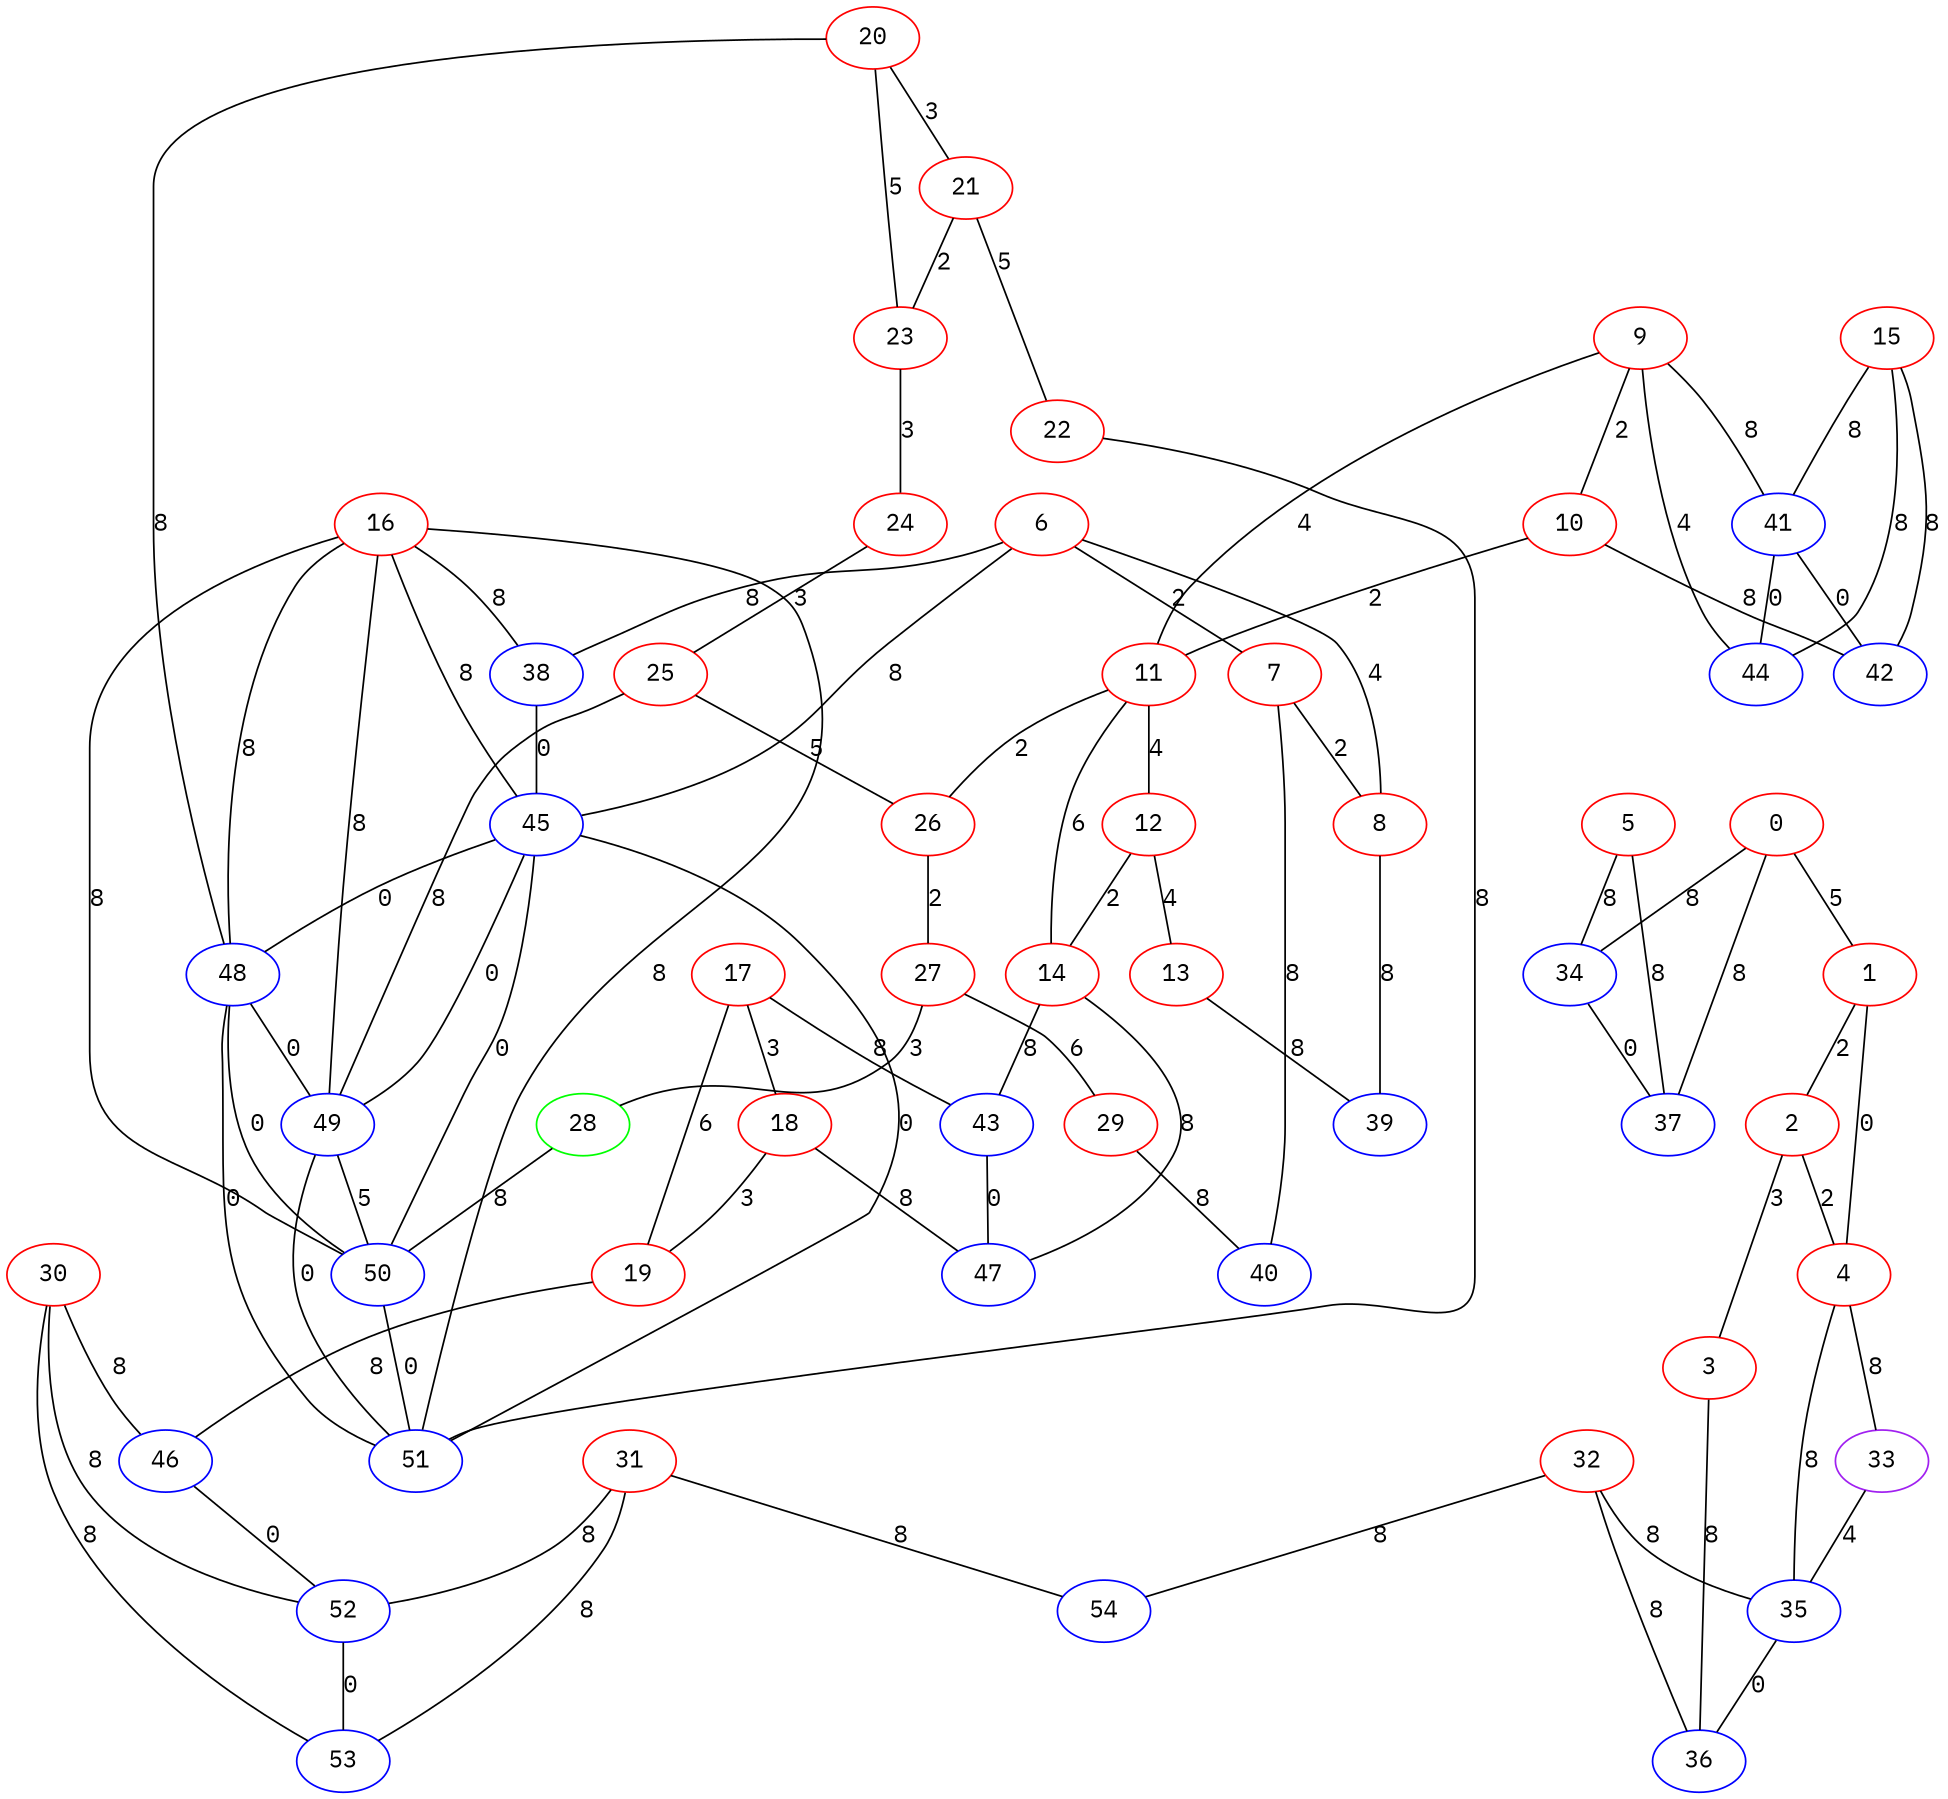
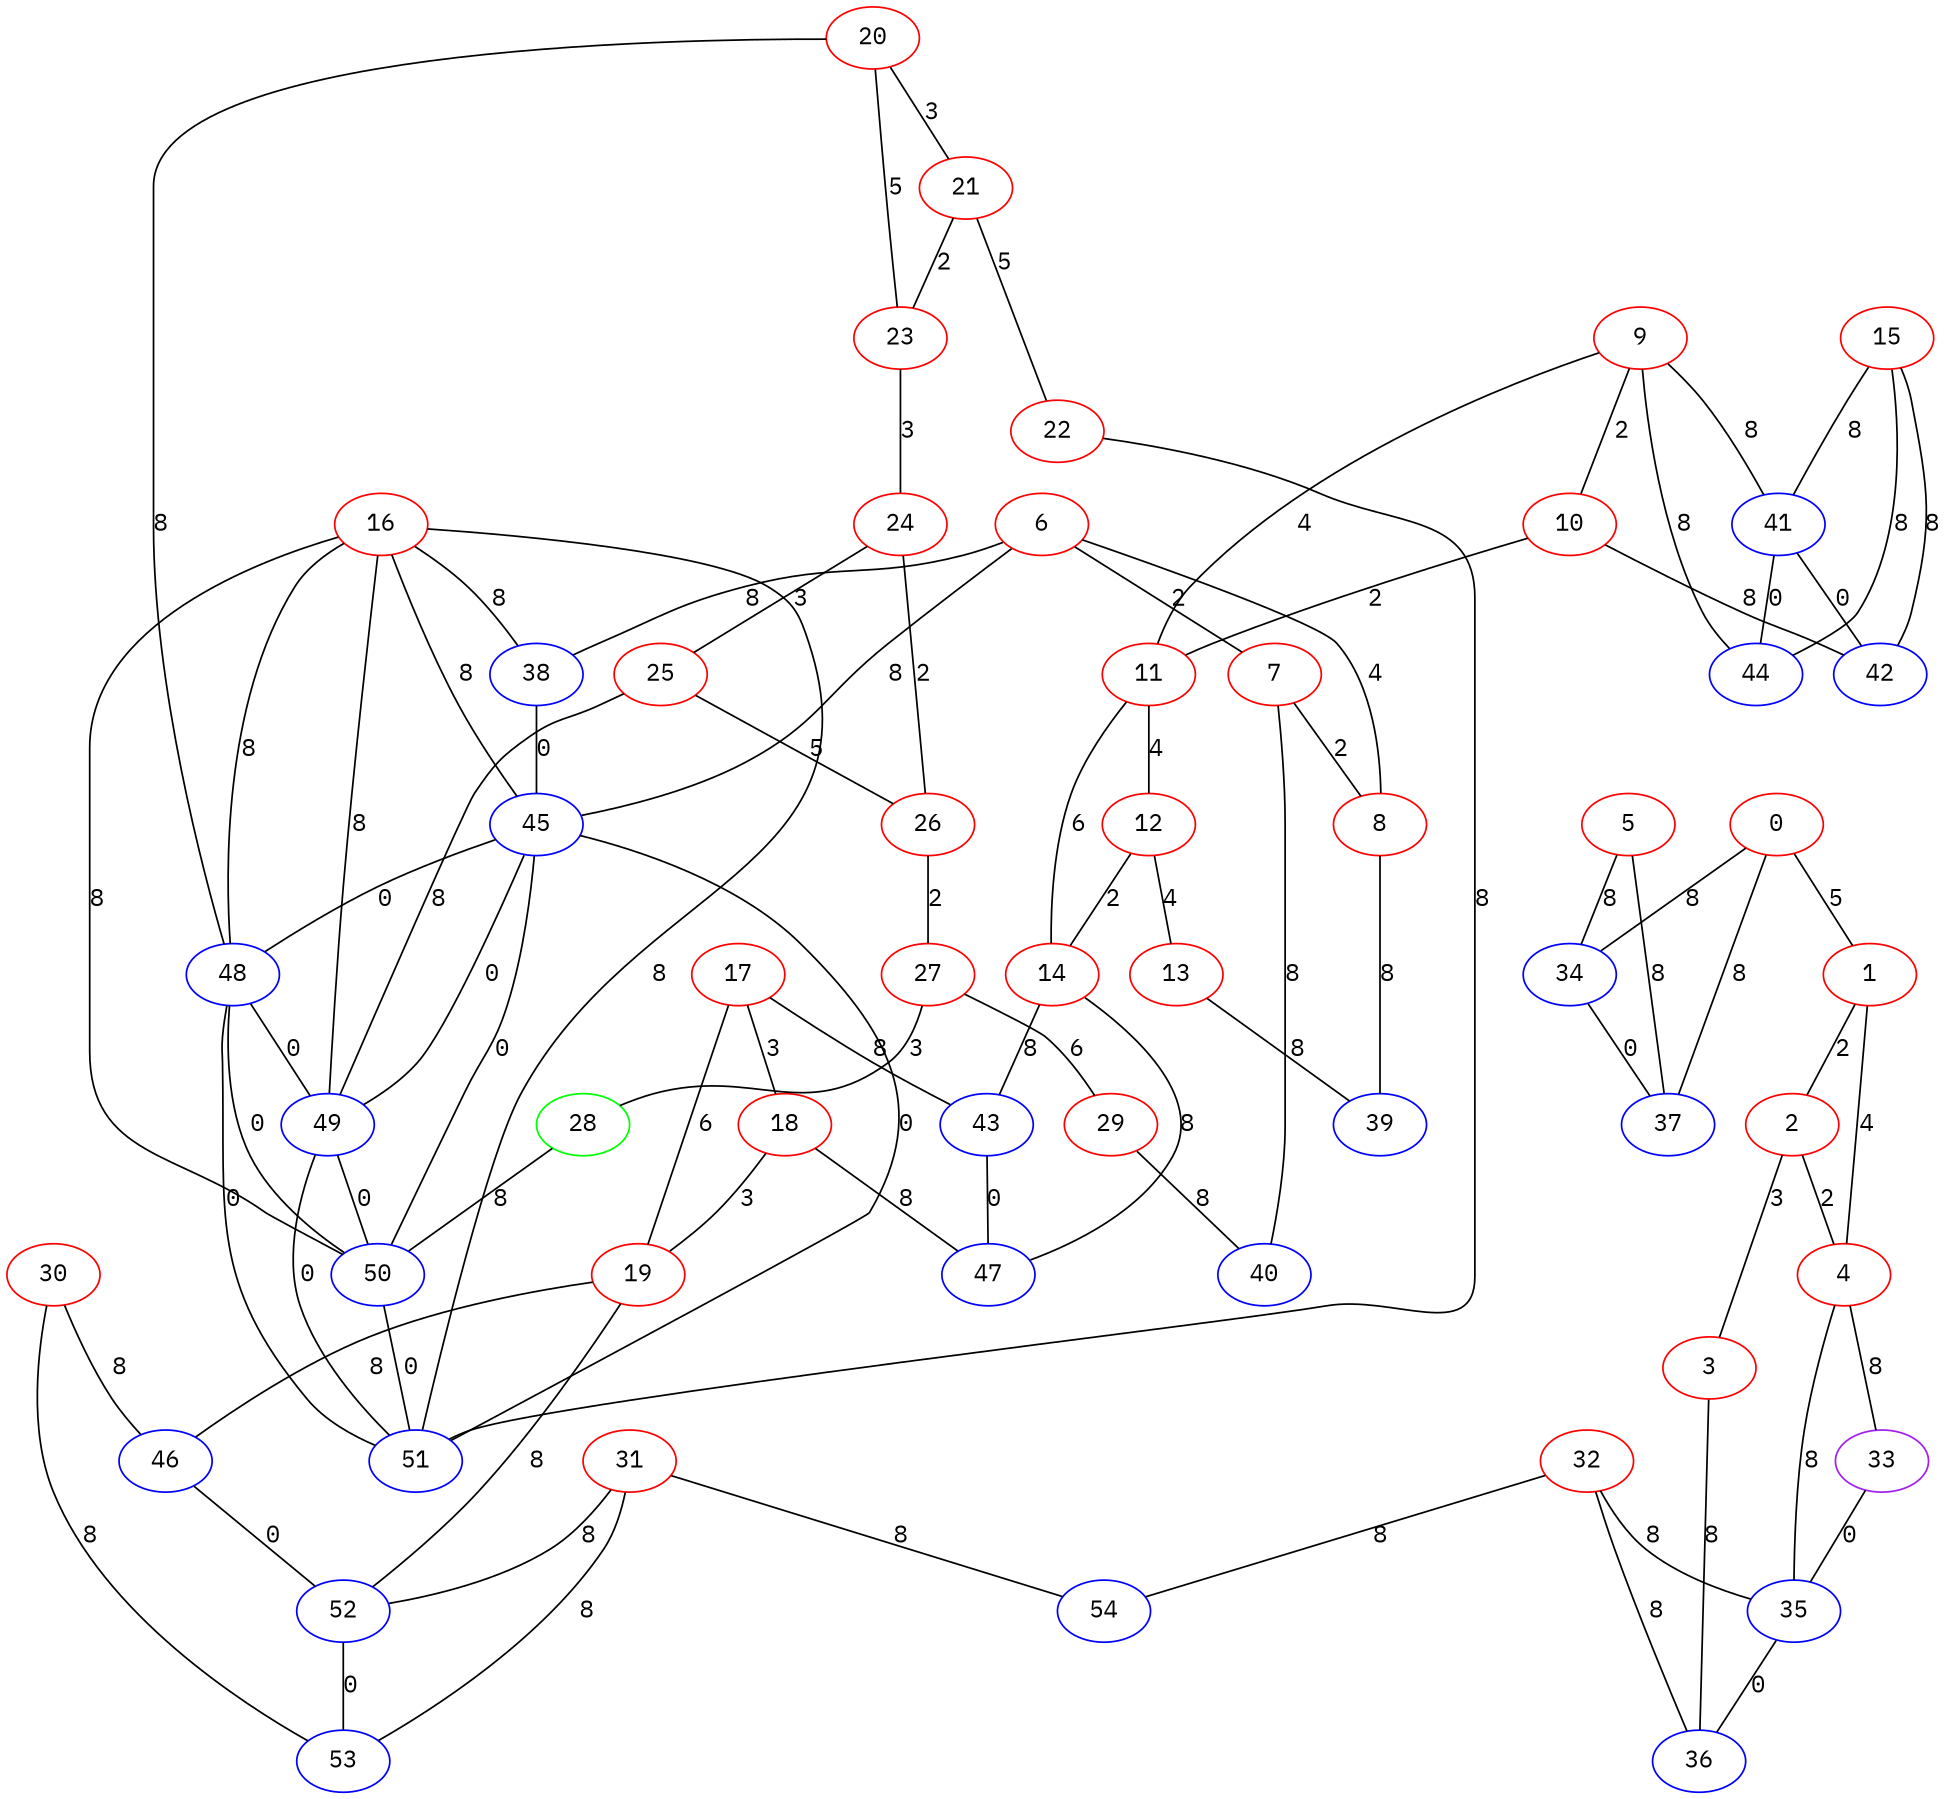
(1684, 524) -> (1684, 524)
(1021, 732) -> (914, 675)
(1867, 1125) -> (1867, 1125)
(365, 1200) -> (365, 1200)
(104, 1510) -> (509, 1456)
(1850, 1536) -> (1850, 1536)
